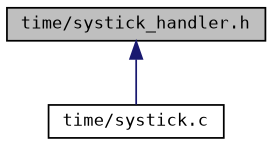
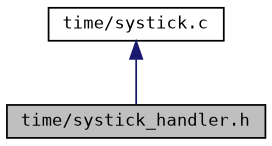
(136, 82) -> (136, 82)
